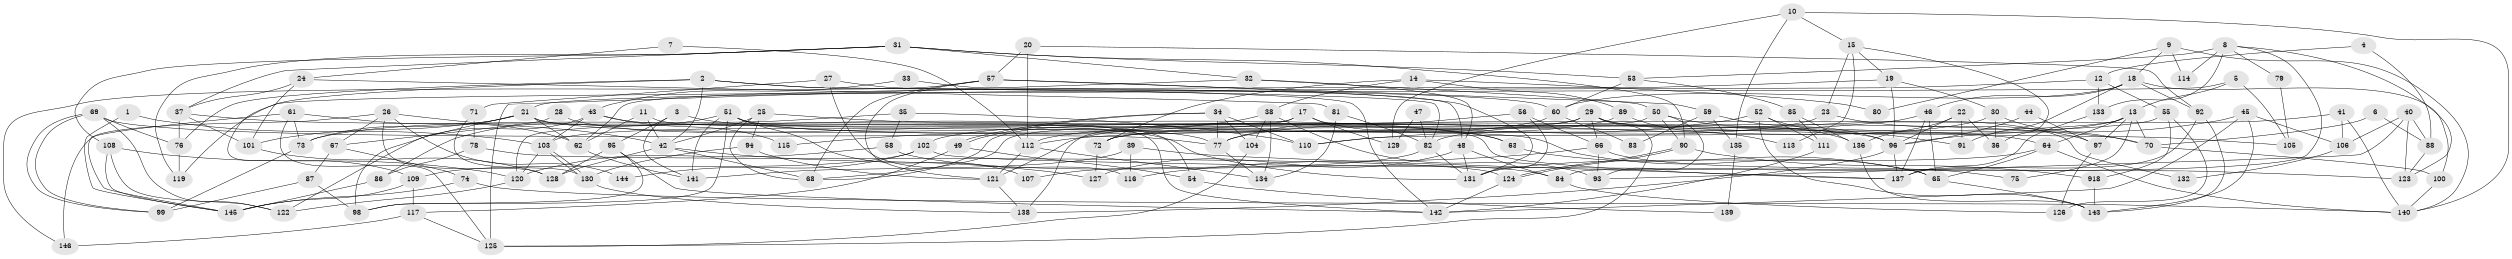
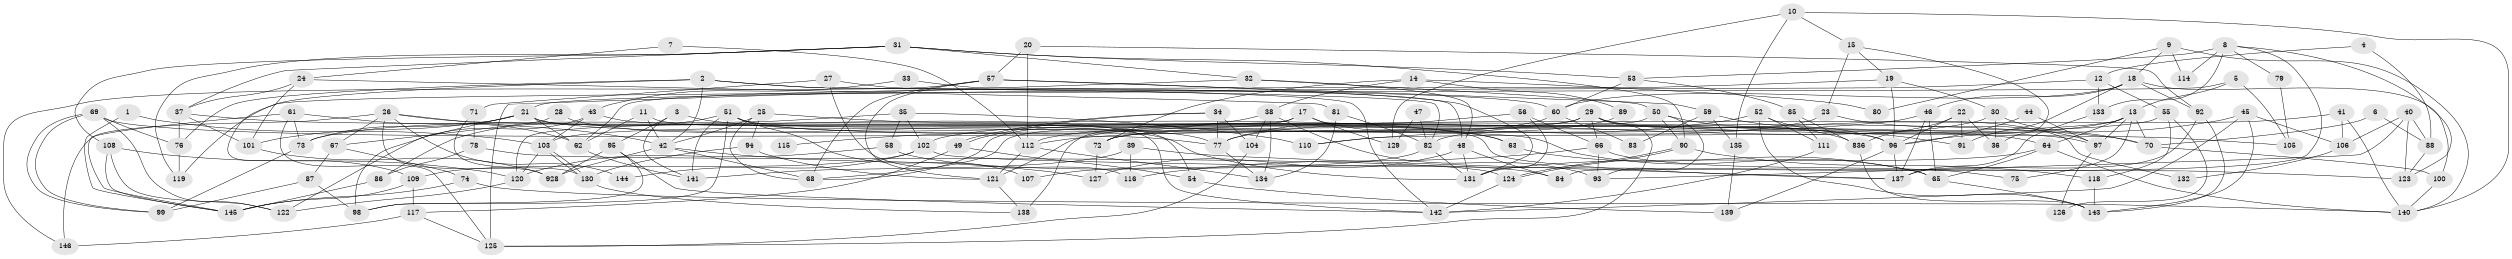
none -> (1243, 126)
(689, 127) -> none
none -> (913, 129)
(1276, 135) -> none
(1789, 146) -> none
(1859, 146) -> (1859, 146)
(552, 180) -> (552, 180)
(2094, 180) -> (2094, 180)
(1483, 197) -> (1808, 182)
(1807, 207) -> none
